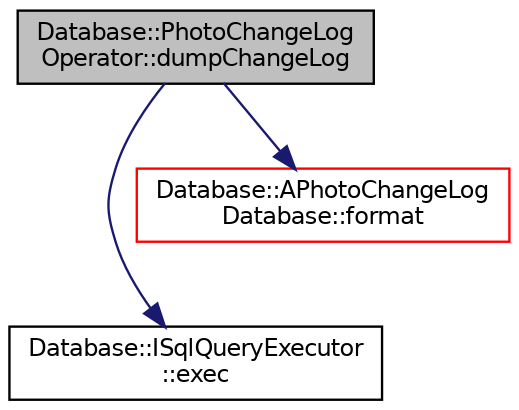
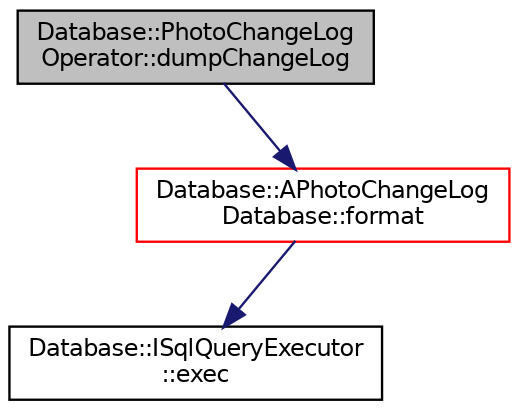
(110, 193) -> (267, 275)
